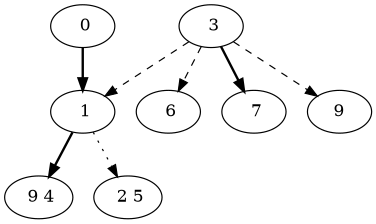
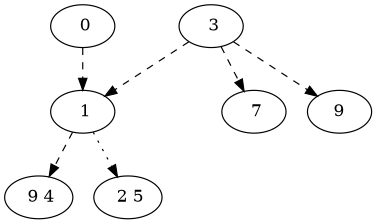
(83, 63) -> (83, 63)
(230, 64) -> (230, 64)
(168, 112) -> none
(64, 149) -> (64, 149)
